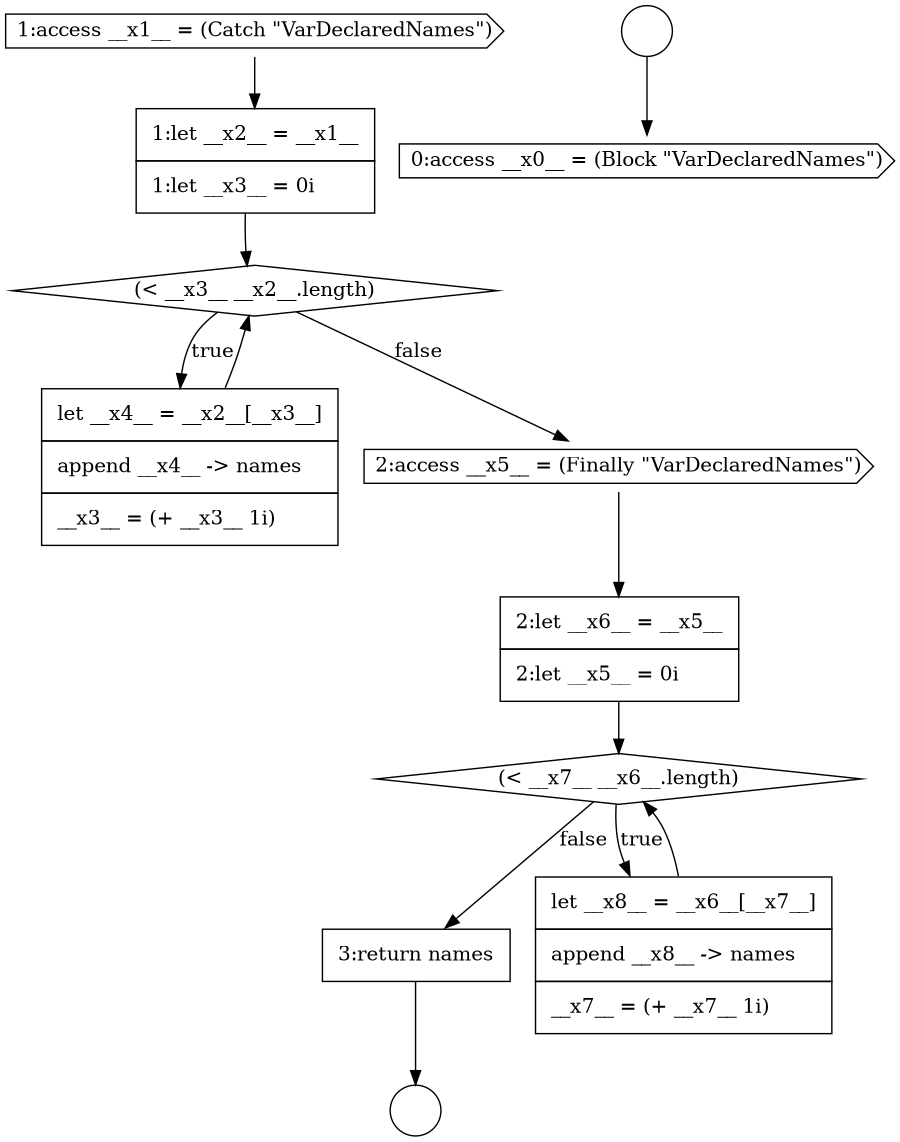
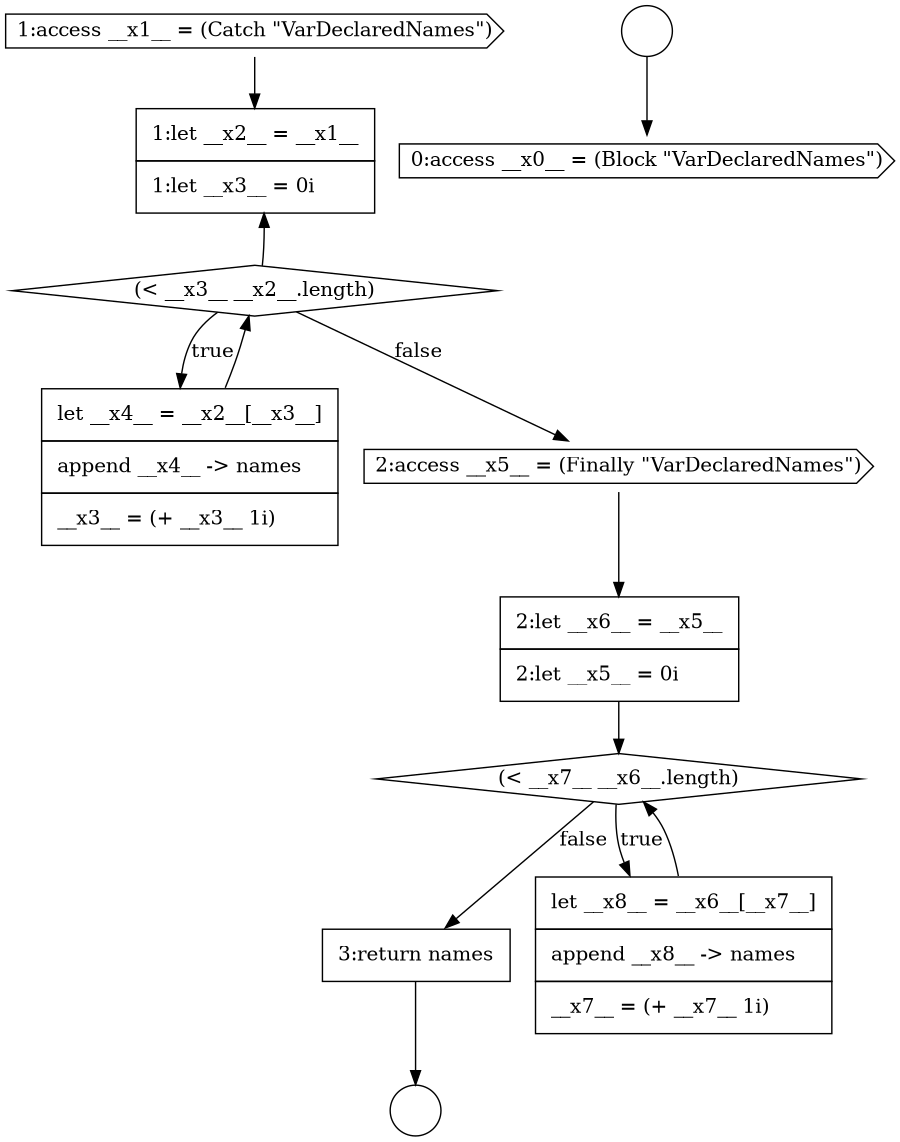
(245, 232) -> (264, 247)
